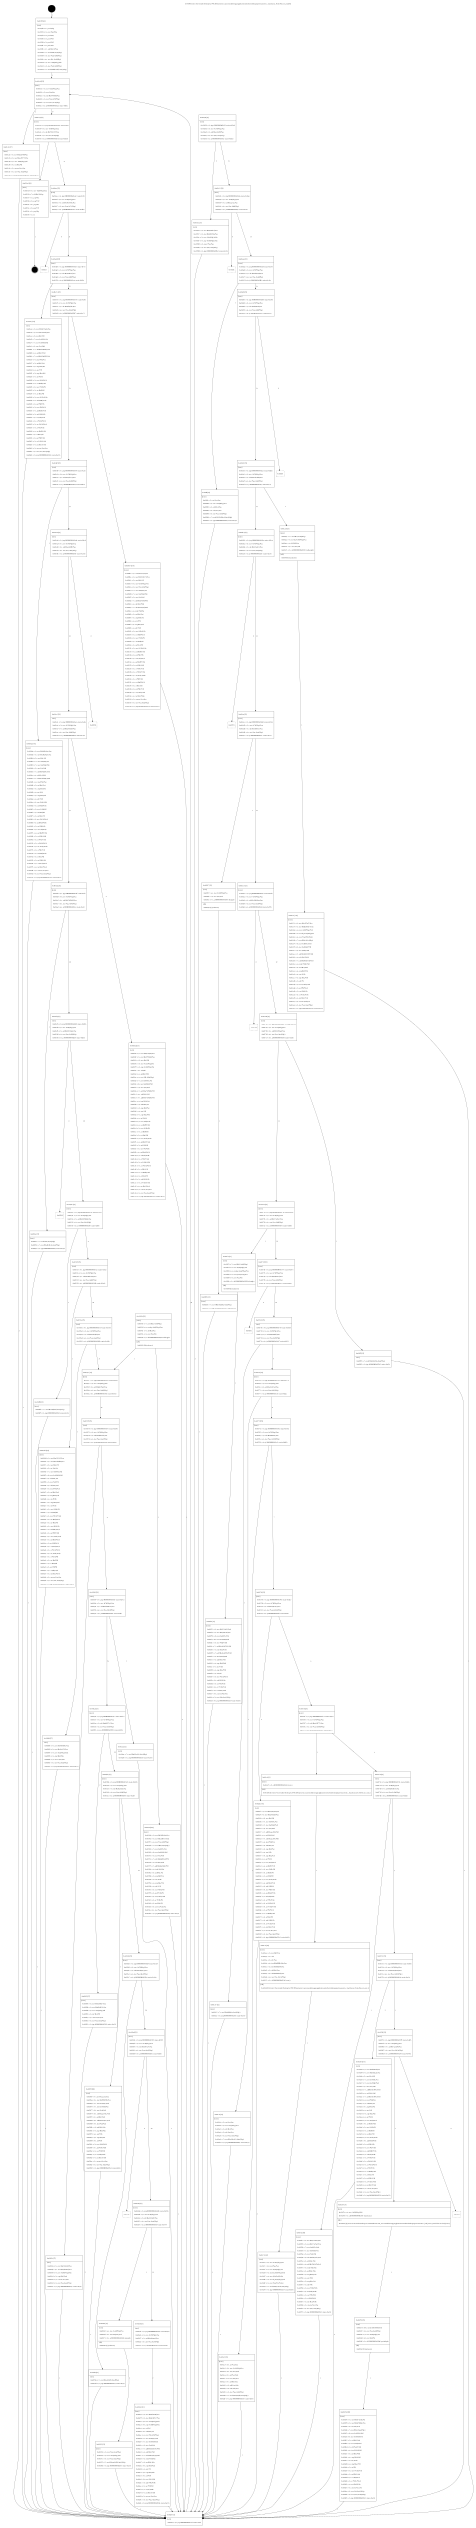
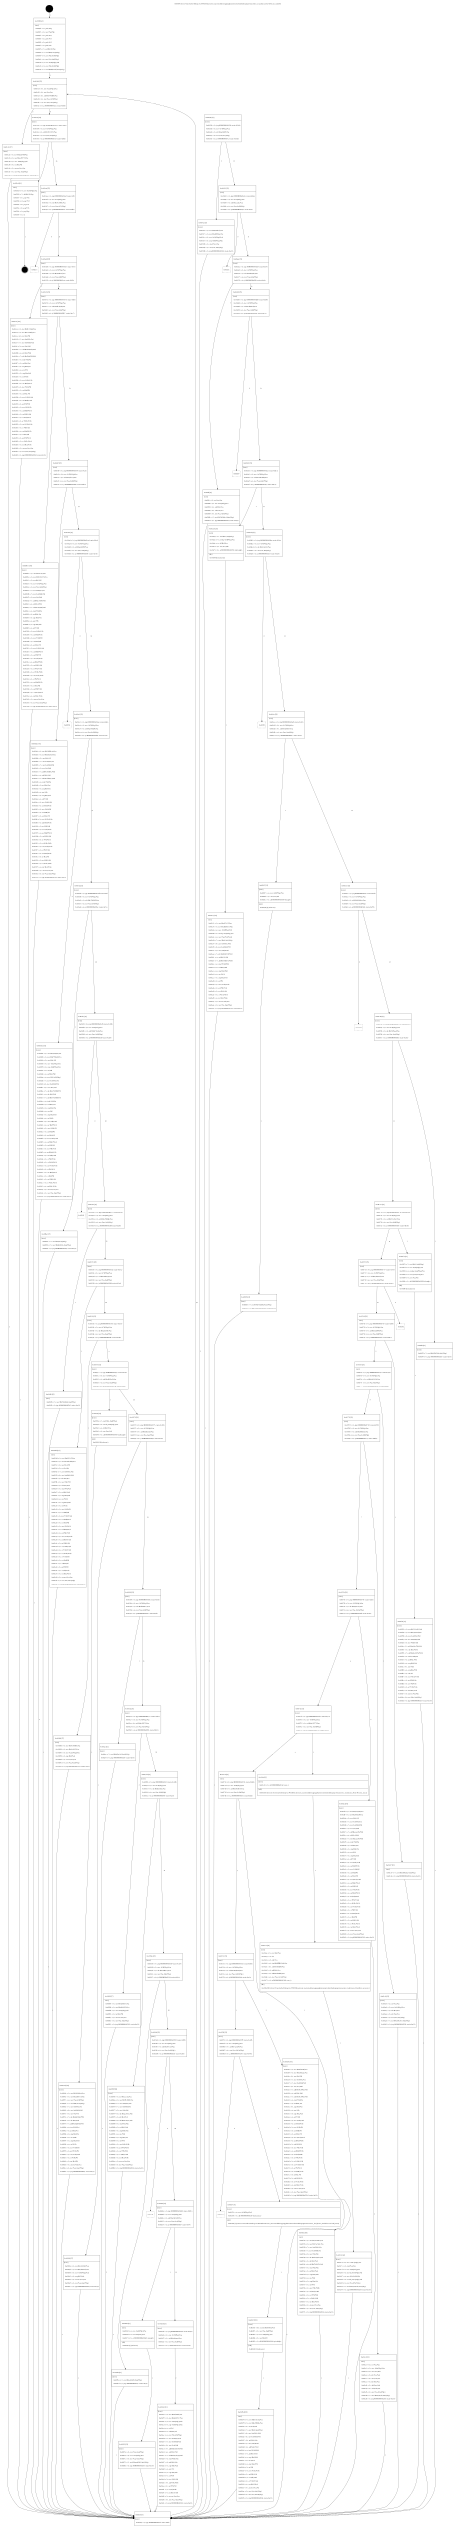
(125, 1358) -> (109, 1399)
